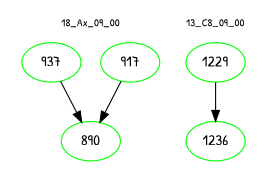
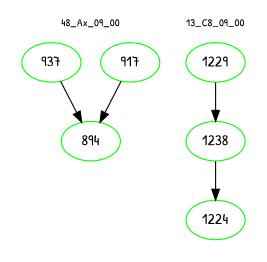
(91, 24) -> (91, 24)
(91, 141) -> (91, 141)
(216, 141) -> (216, 141)
none -> (216, 220)
